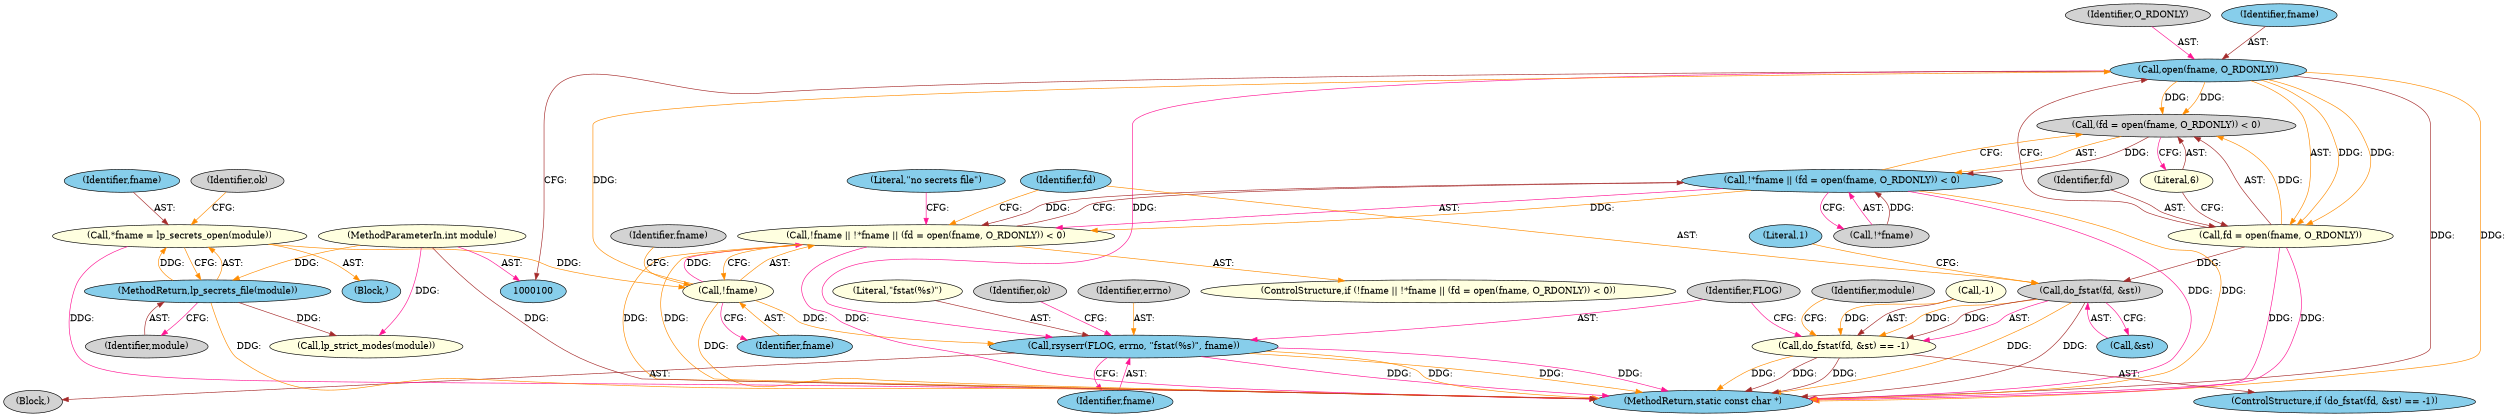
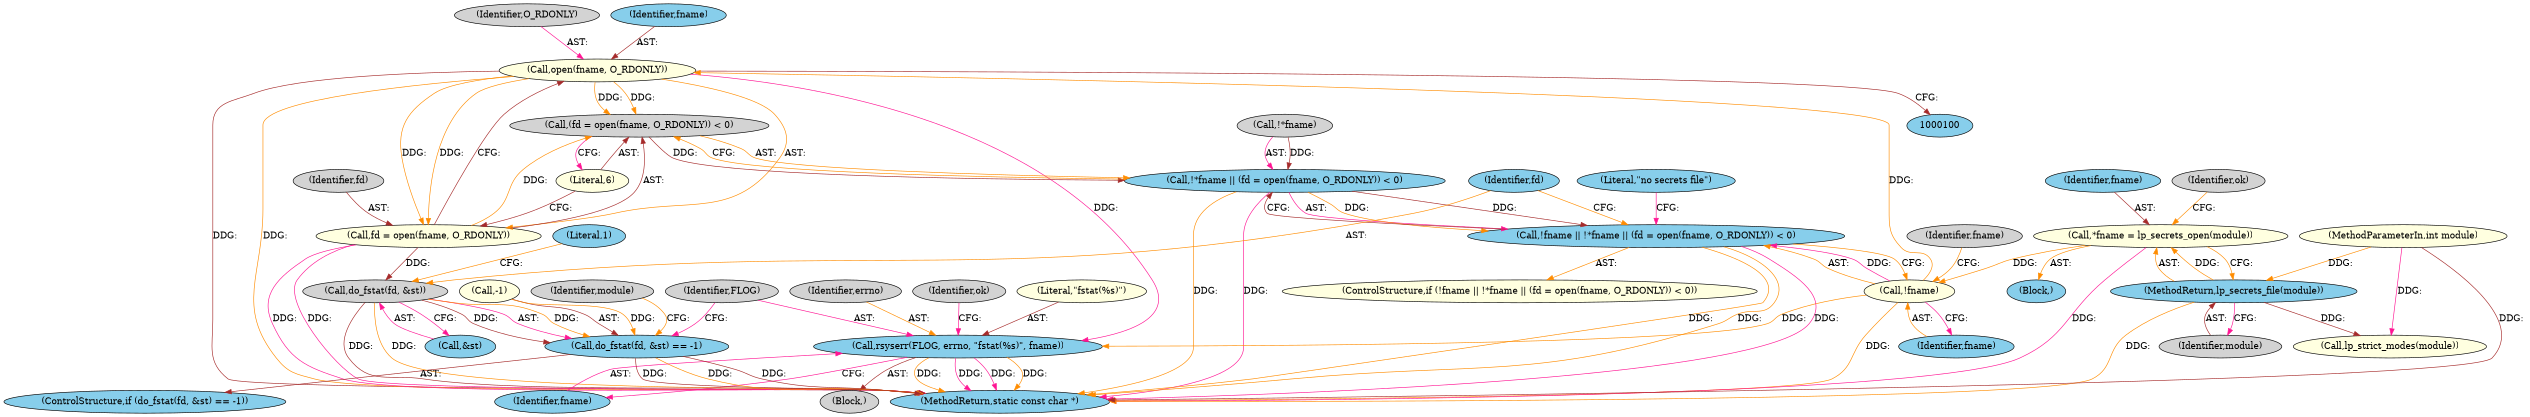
(2208, 70) -> (597, 70)
(1822, 212) -> none
(926, 236) -> (1656, 236)
(488, 259) -> none
(1844, 347) -> (637, 347)
